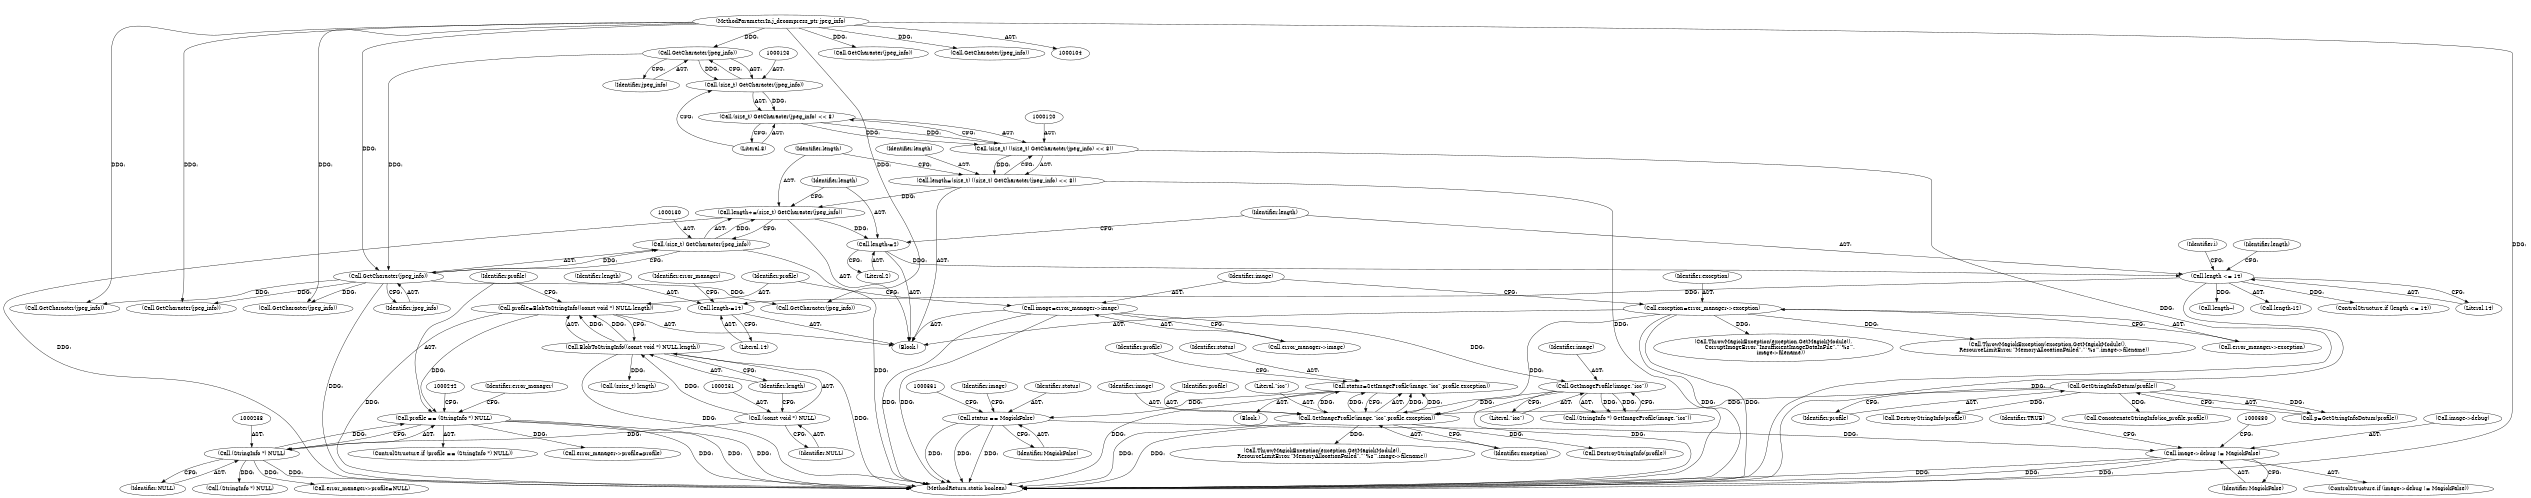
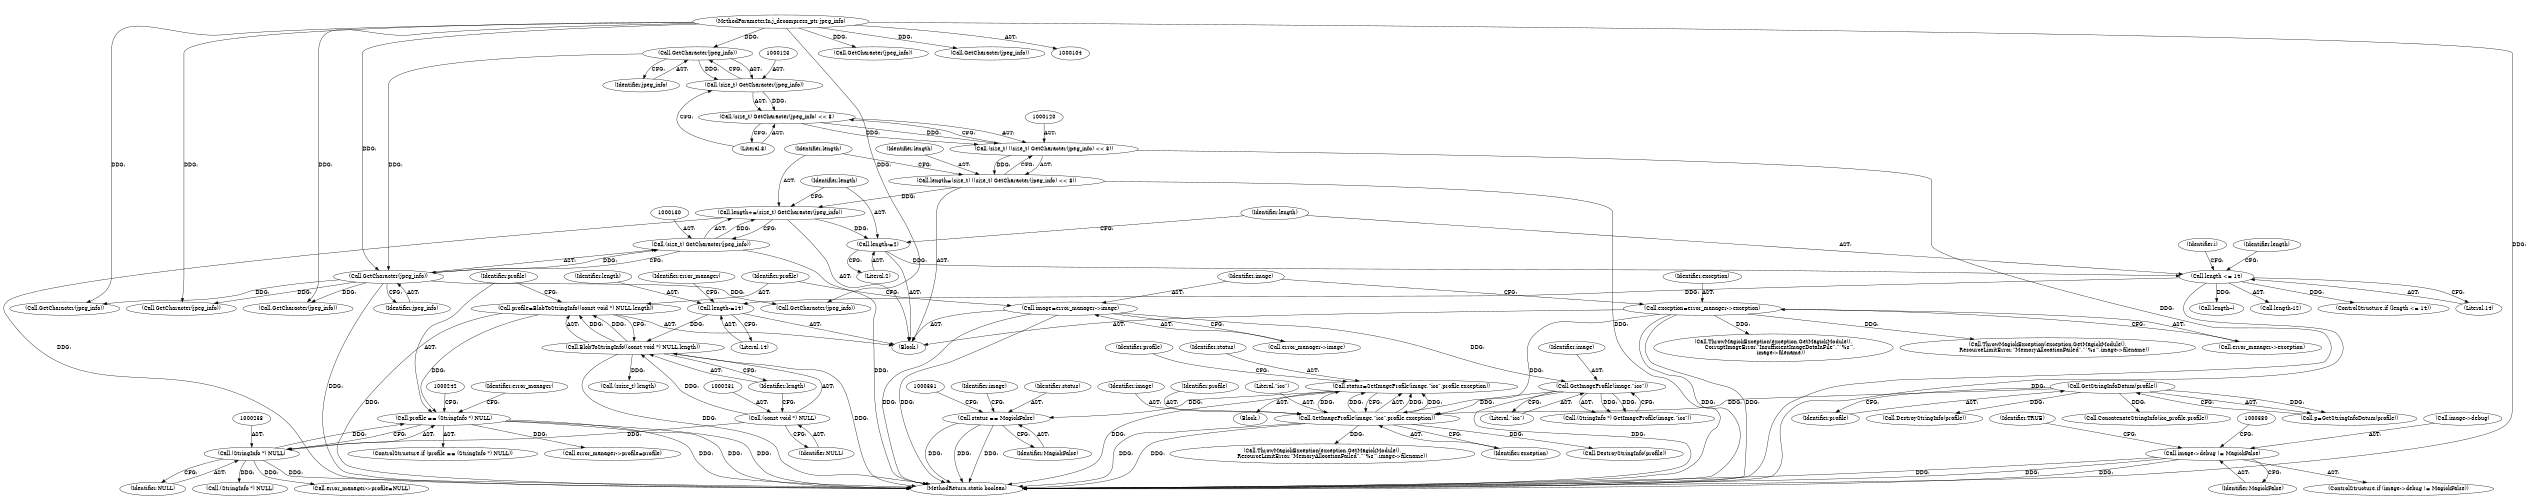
none -> (679, 327)
(1599, 430) -> none
